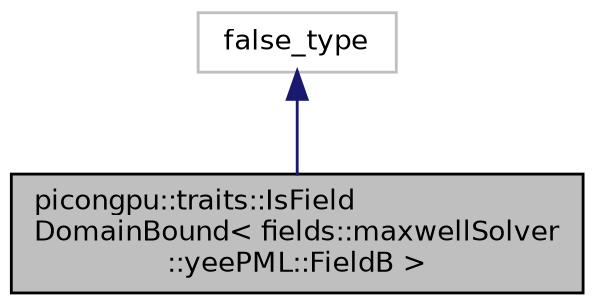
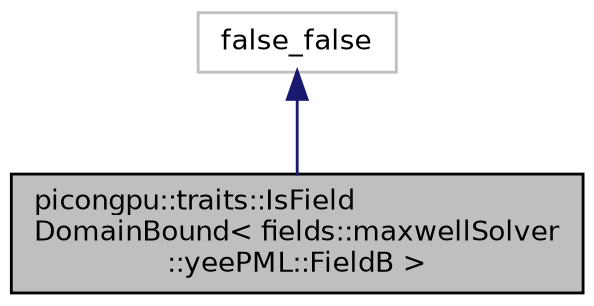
(297, 42) -> (297, 42)
